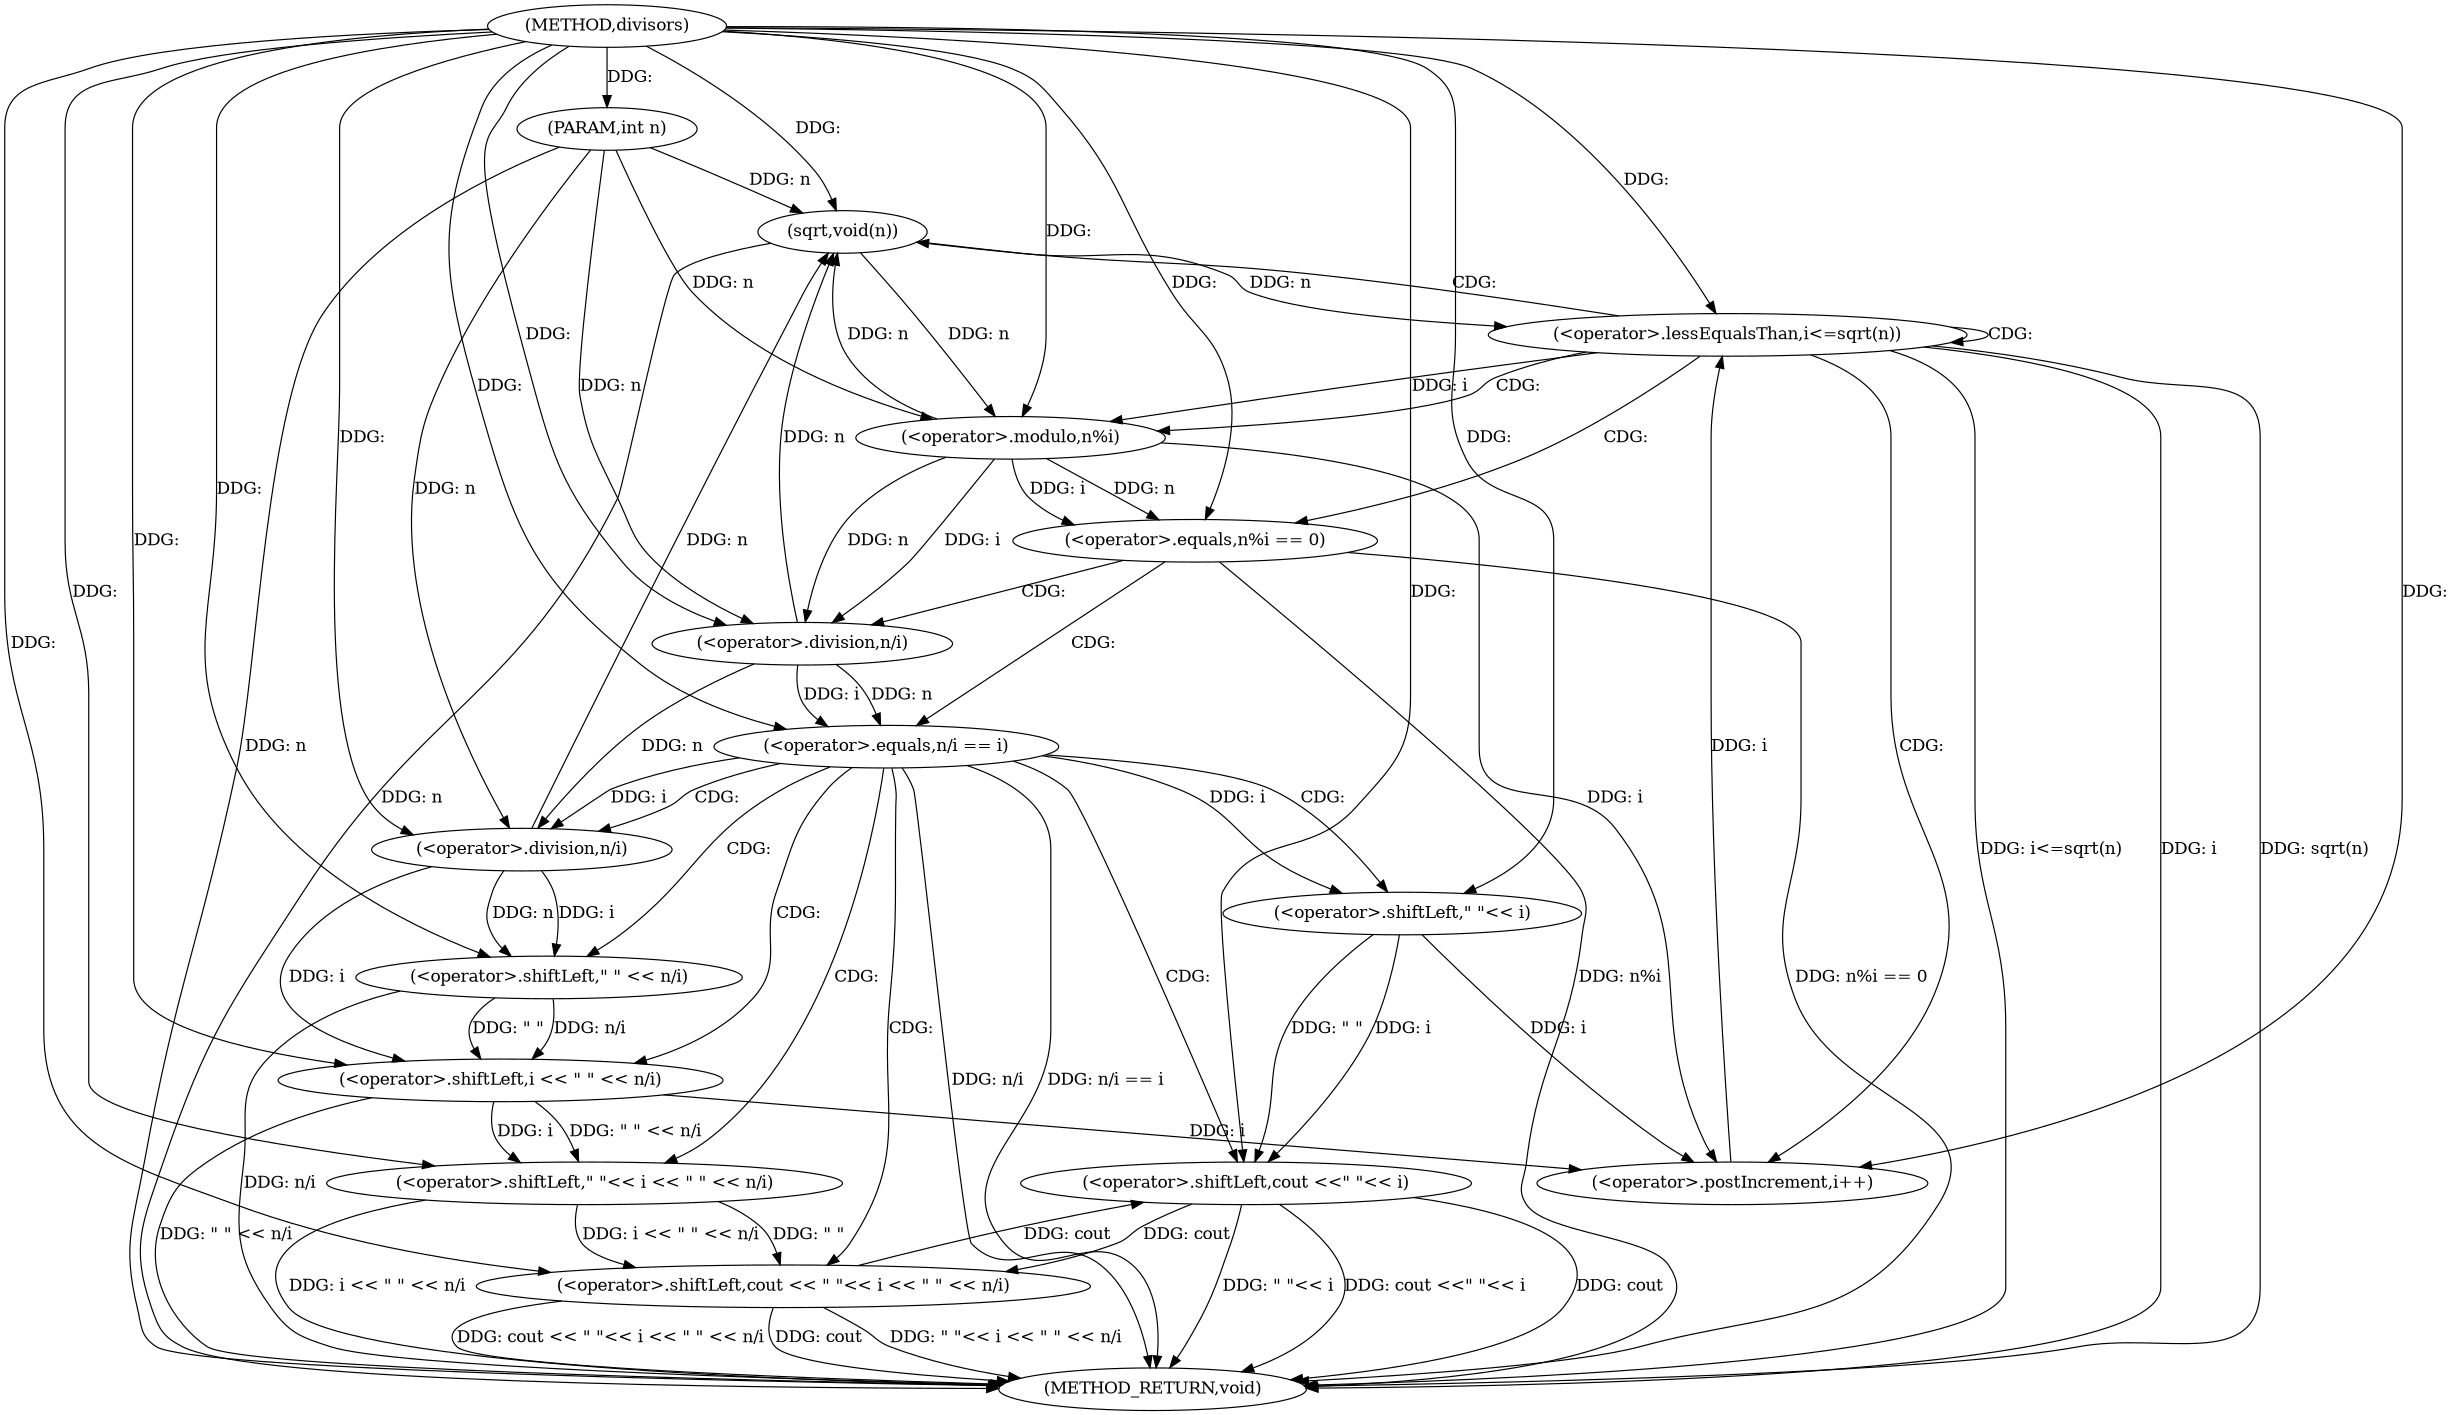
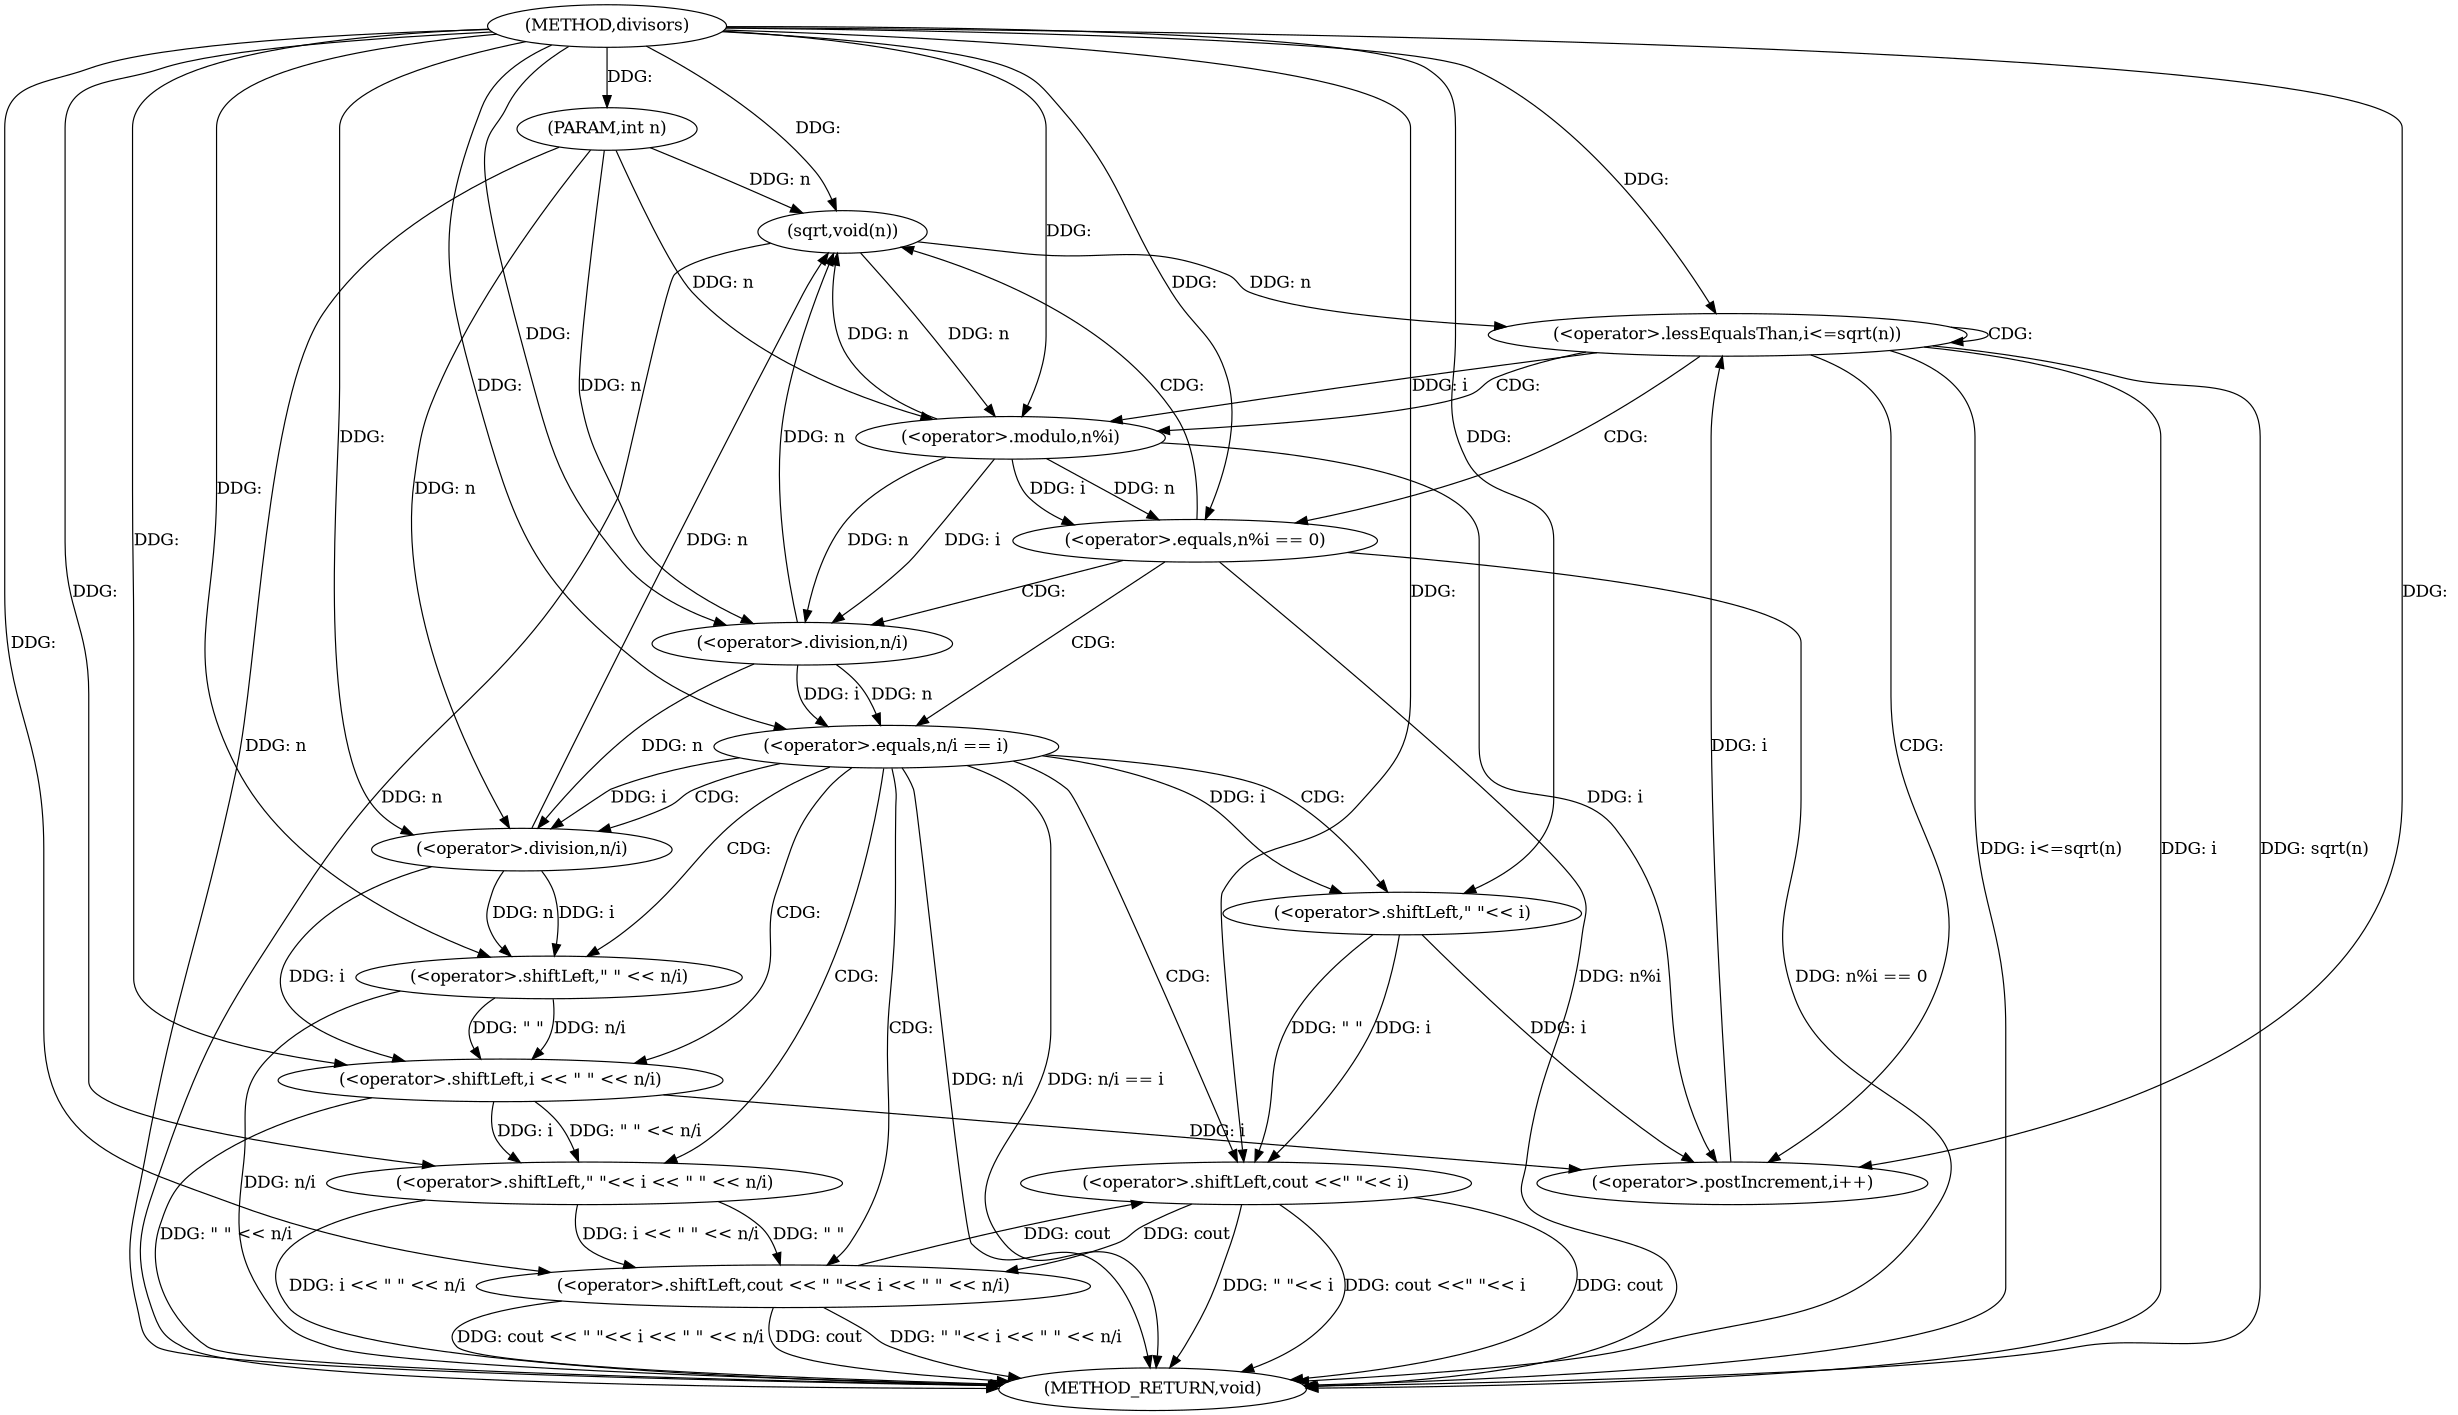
(1275, 270) -> (1103, 342)
